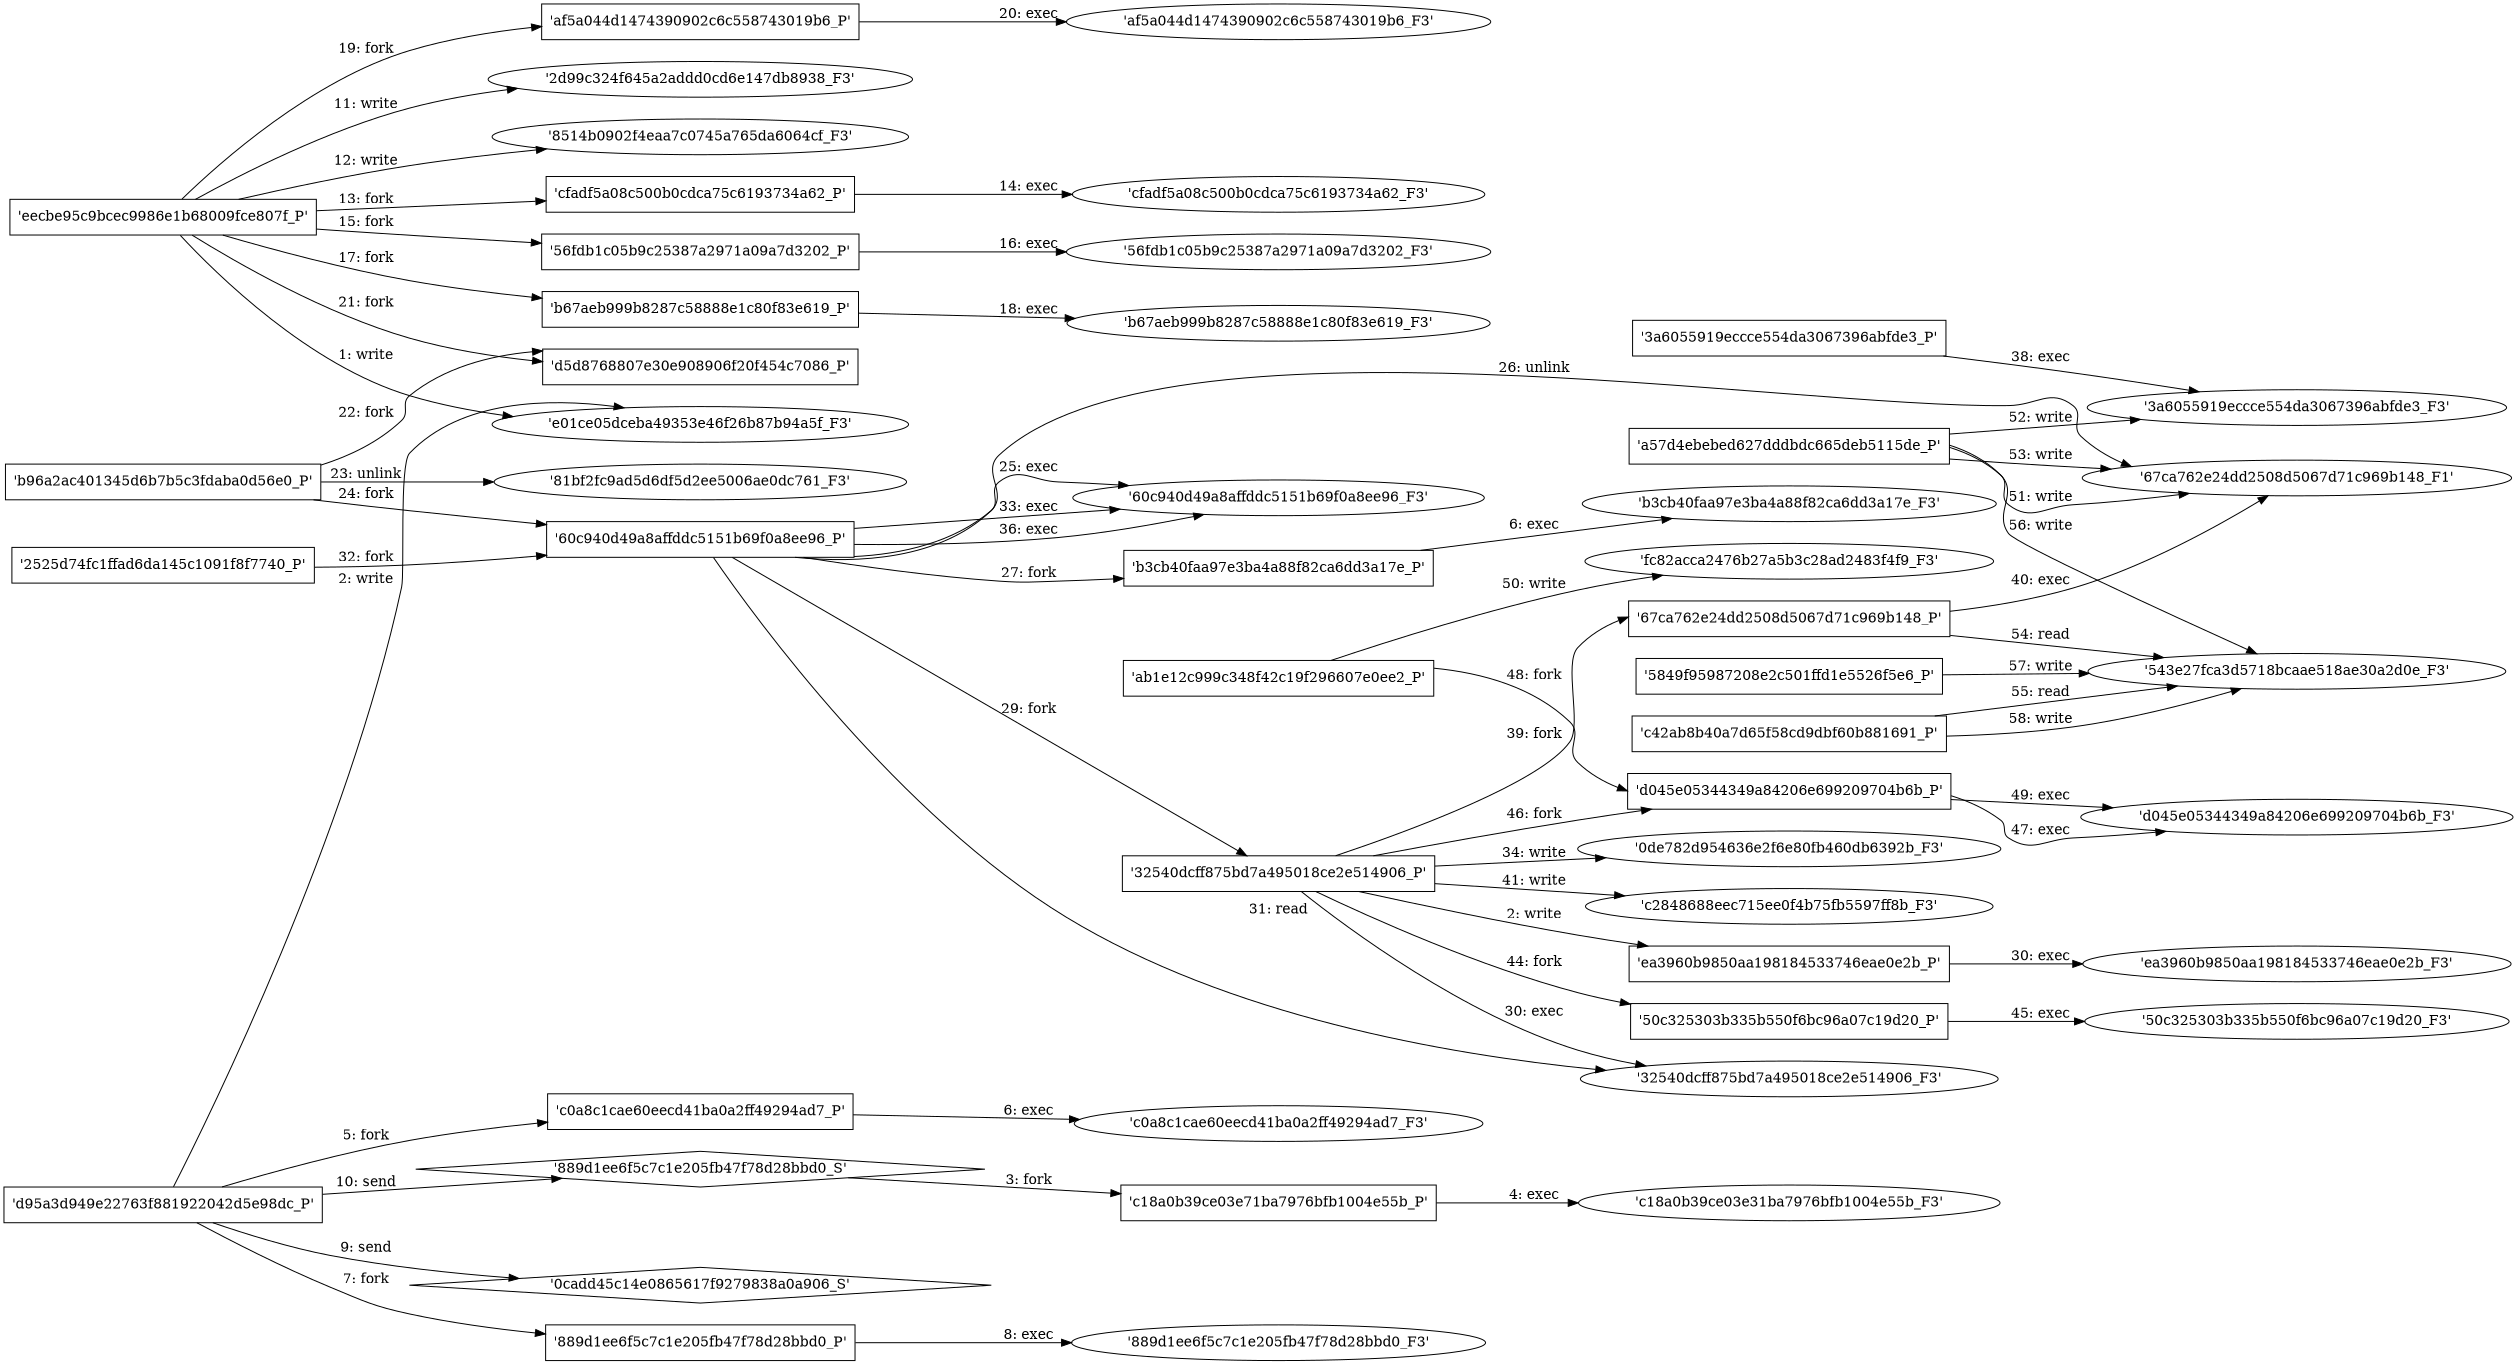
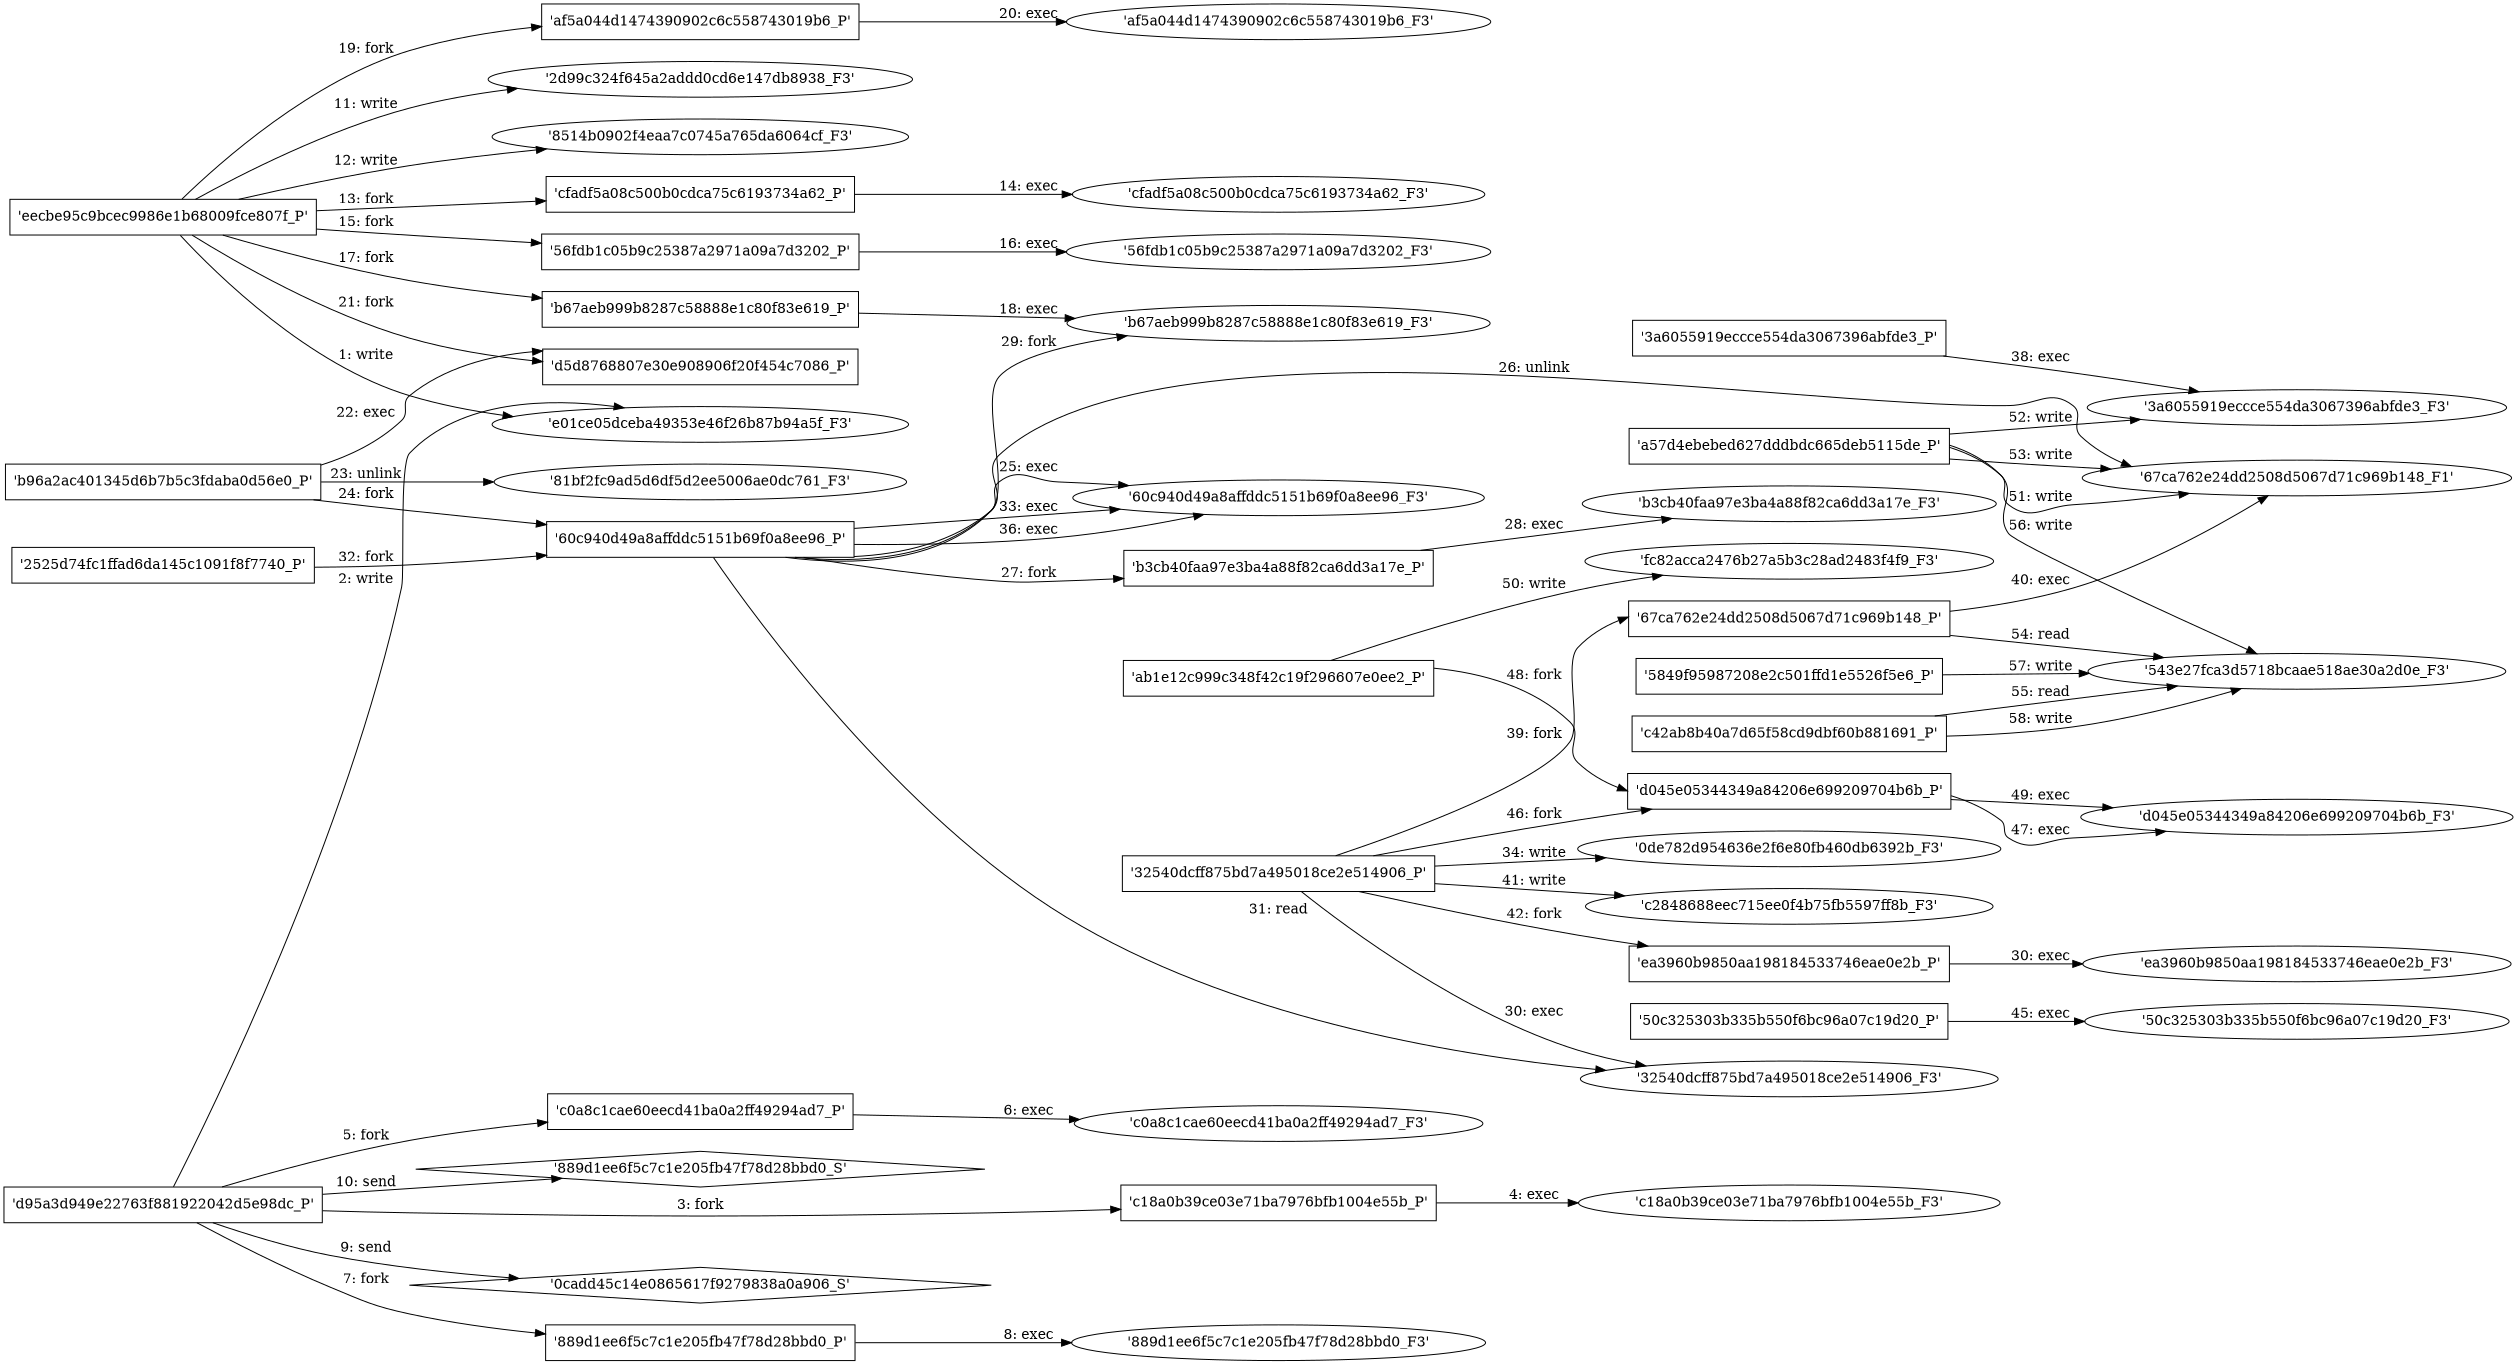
(366, 413) -> (366, 413)
(1534, 525) -> (1534, 525)
(985, 704) -> (995, 442)
(1534, 915) -> (1534, 915)
(1465, 956) -> none
(979, 1185) -> (717, 1216)
(1789, 1203) -> (1789, 1203)
